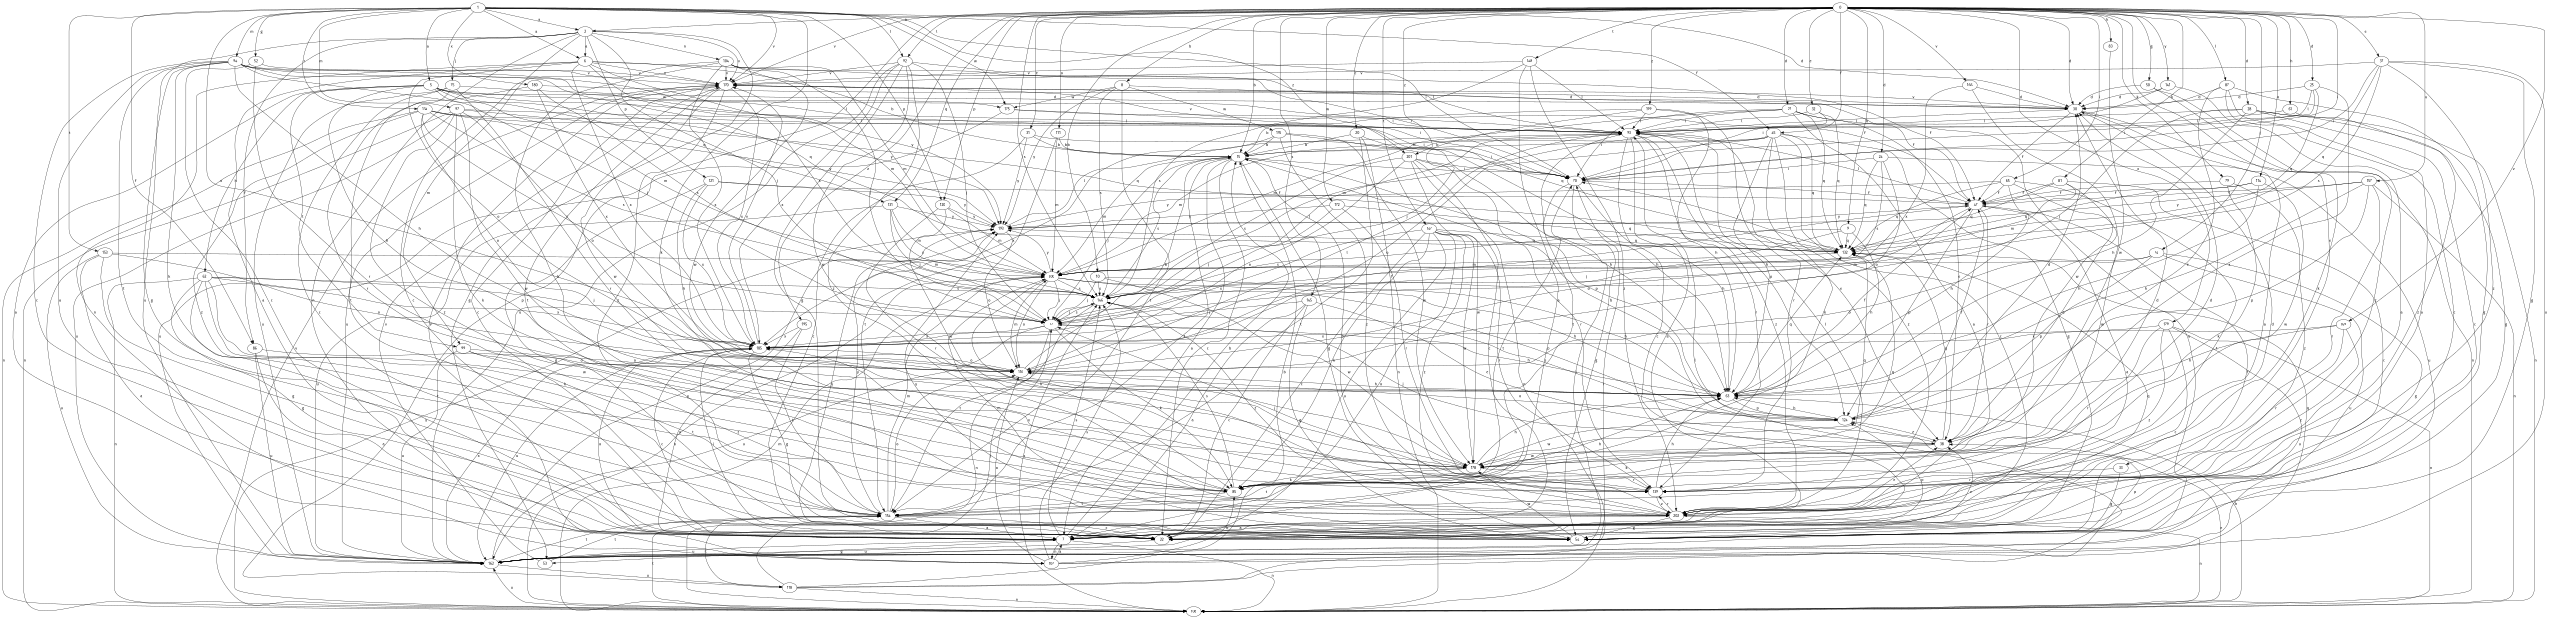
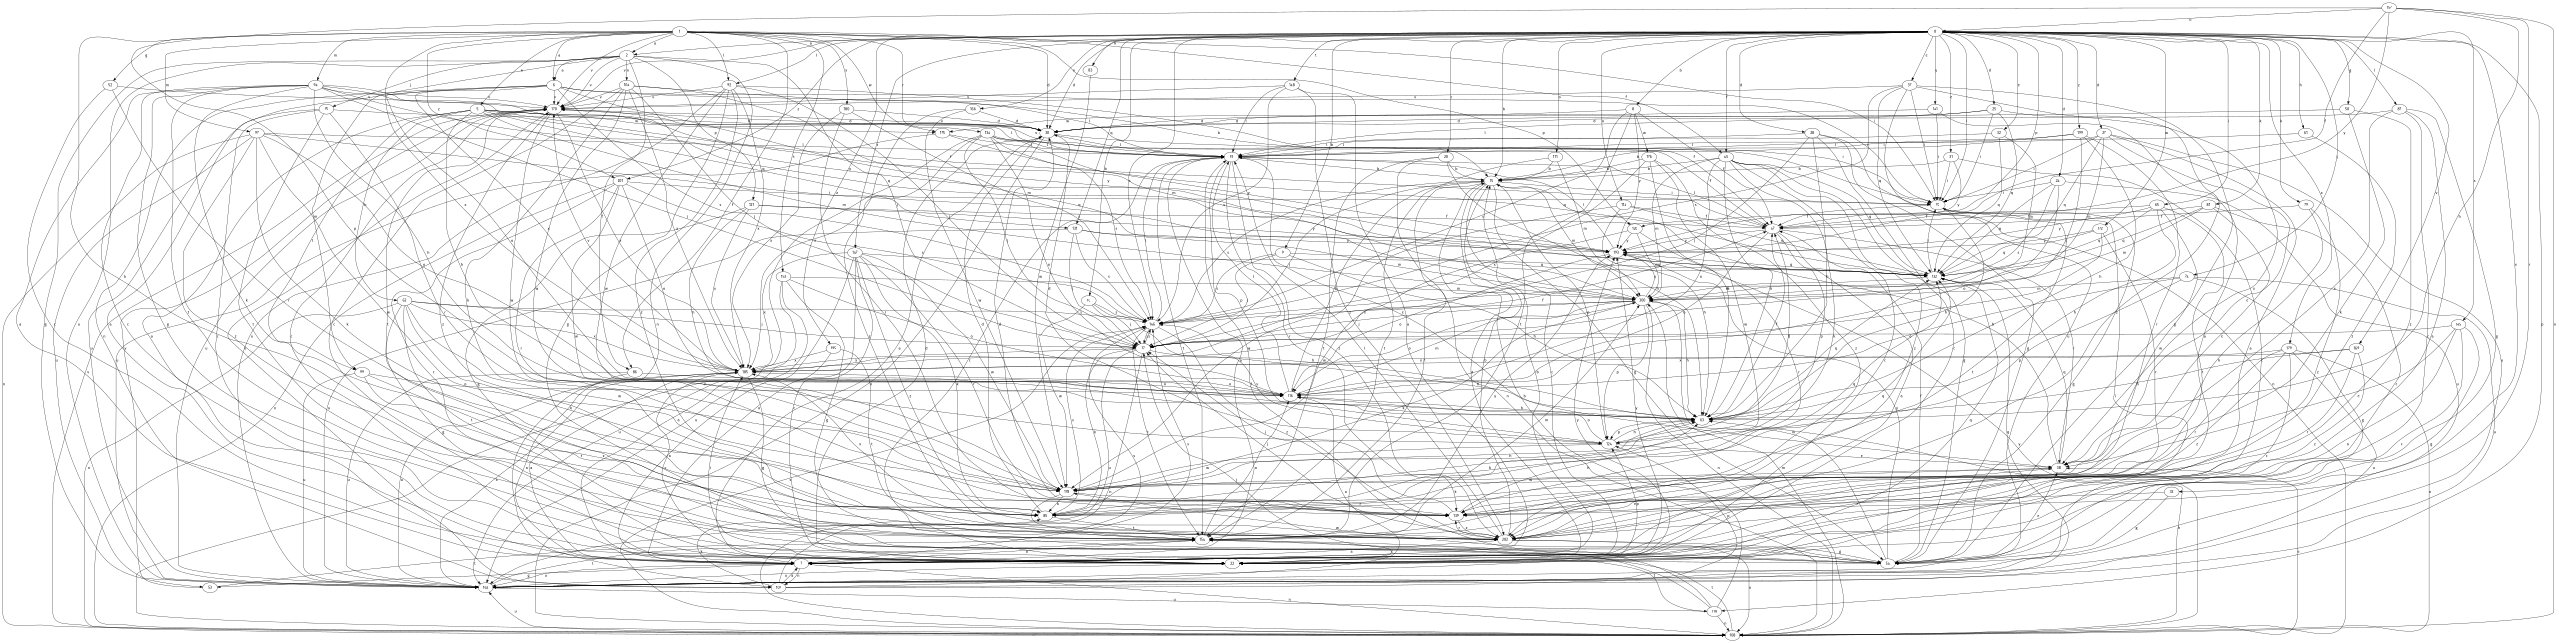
(2387, 14) -> (2164, 20)
(1490, 414) -> (1315, 486)
(1295, 563) -> none
